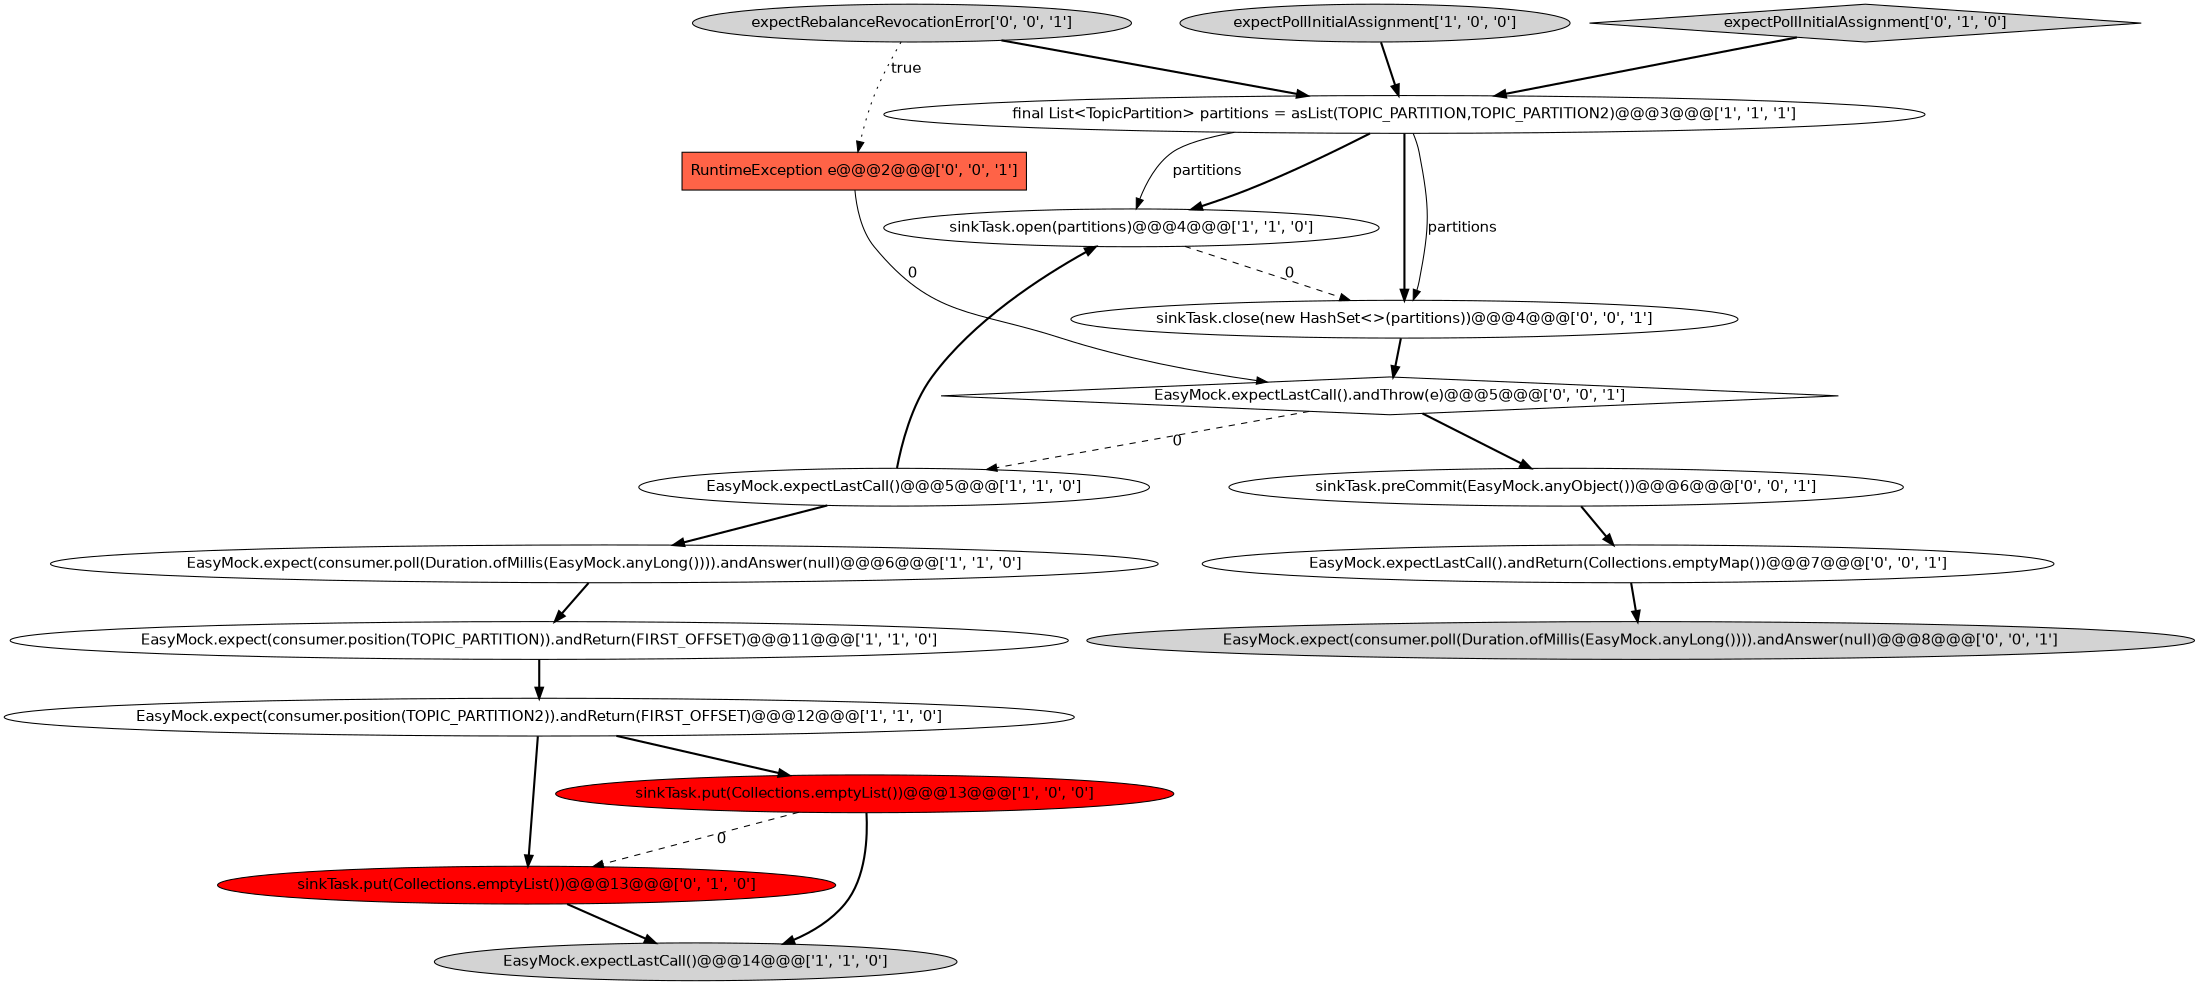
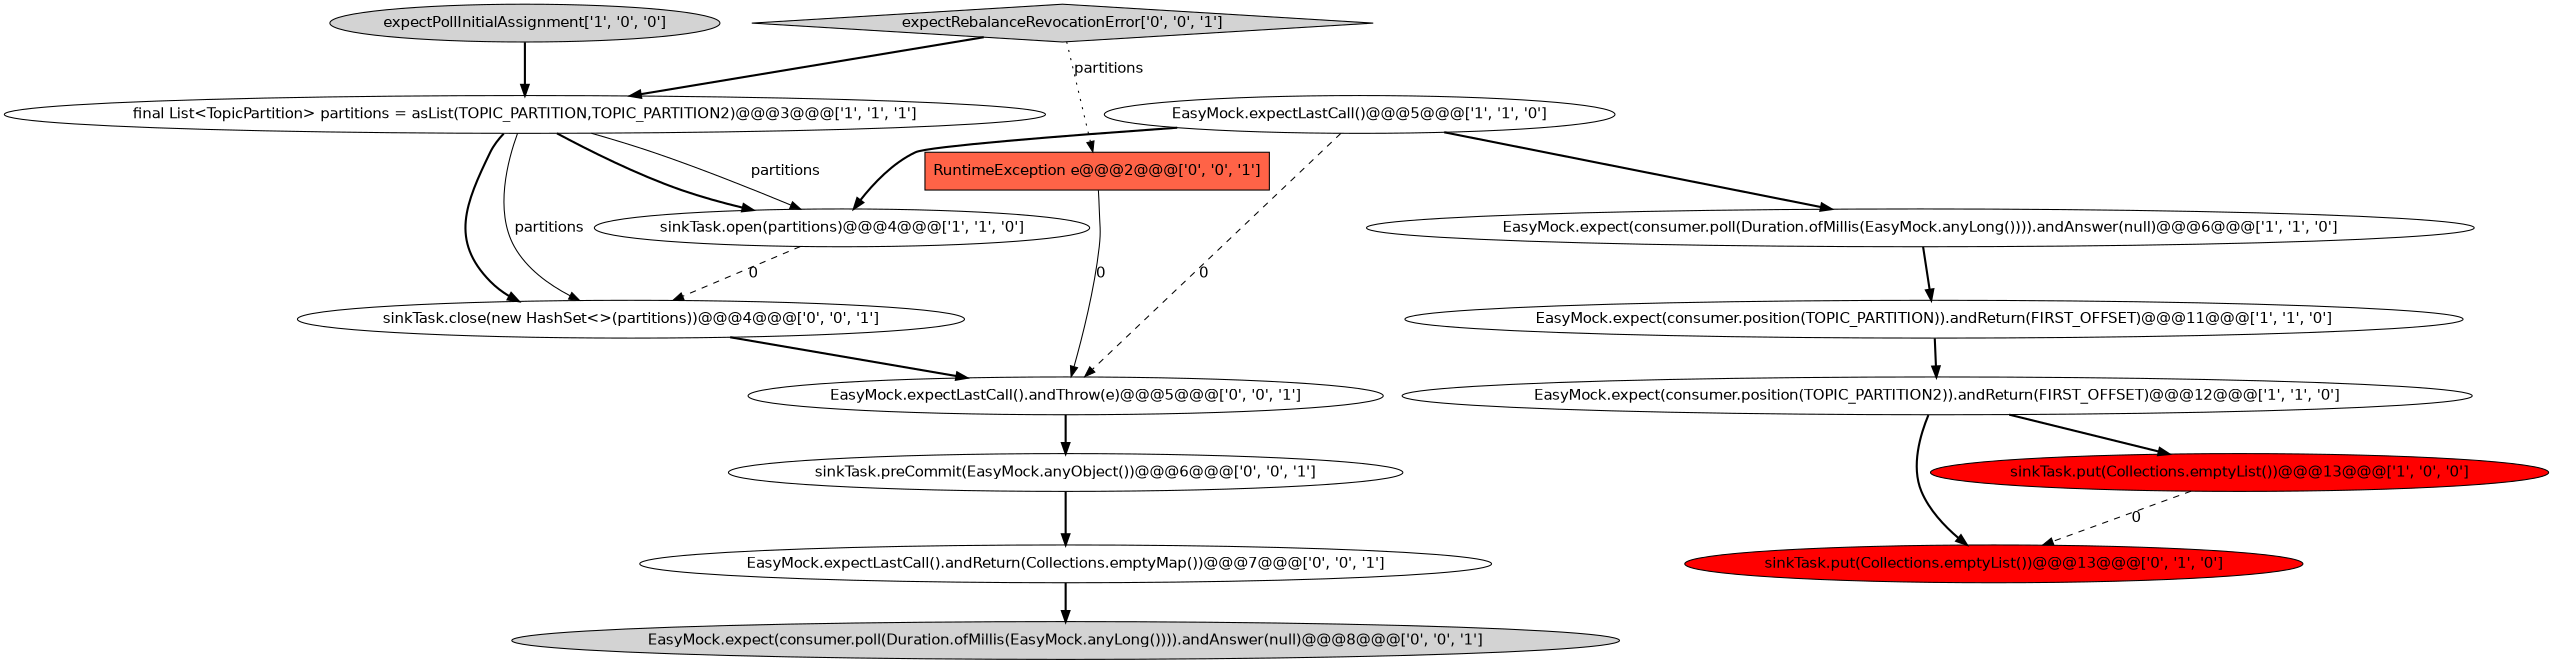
(912, 23) -> (1062, 23)
(1865, 23) -> none
(906, 69) -> (1109, 69)
(1390, 396) -> (1066, 396)
(1153, 440) -> (1217, 251)
(696, 962) -> none
